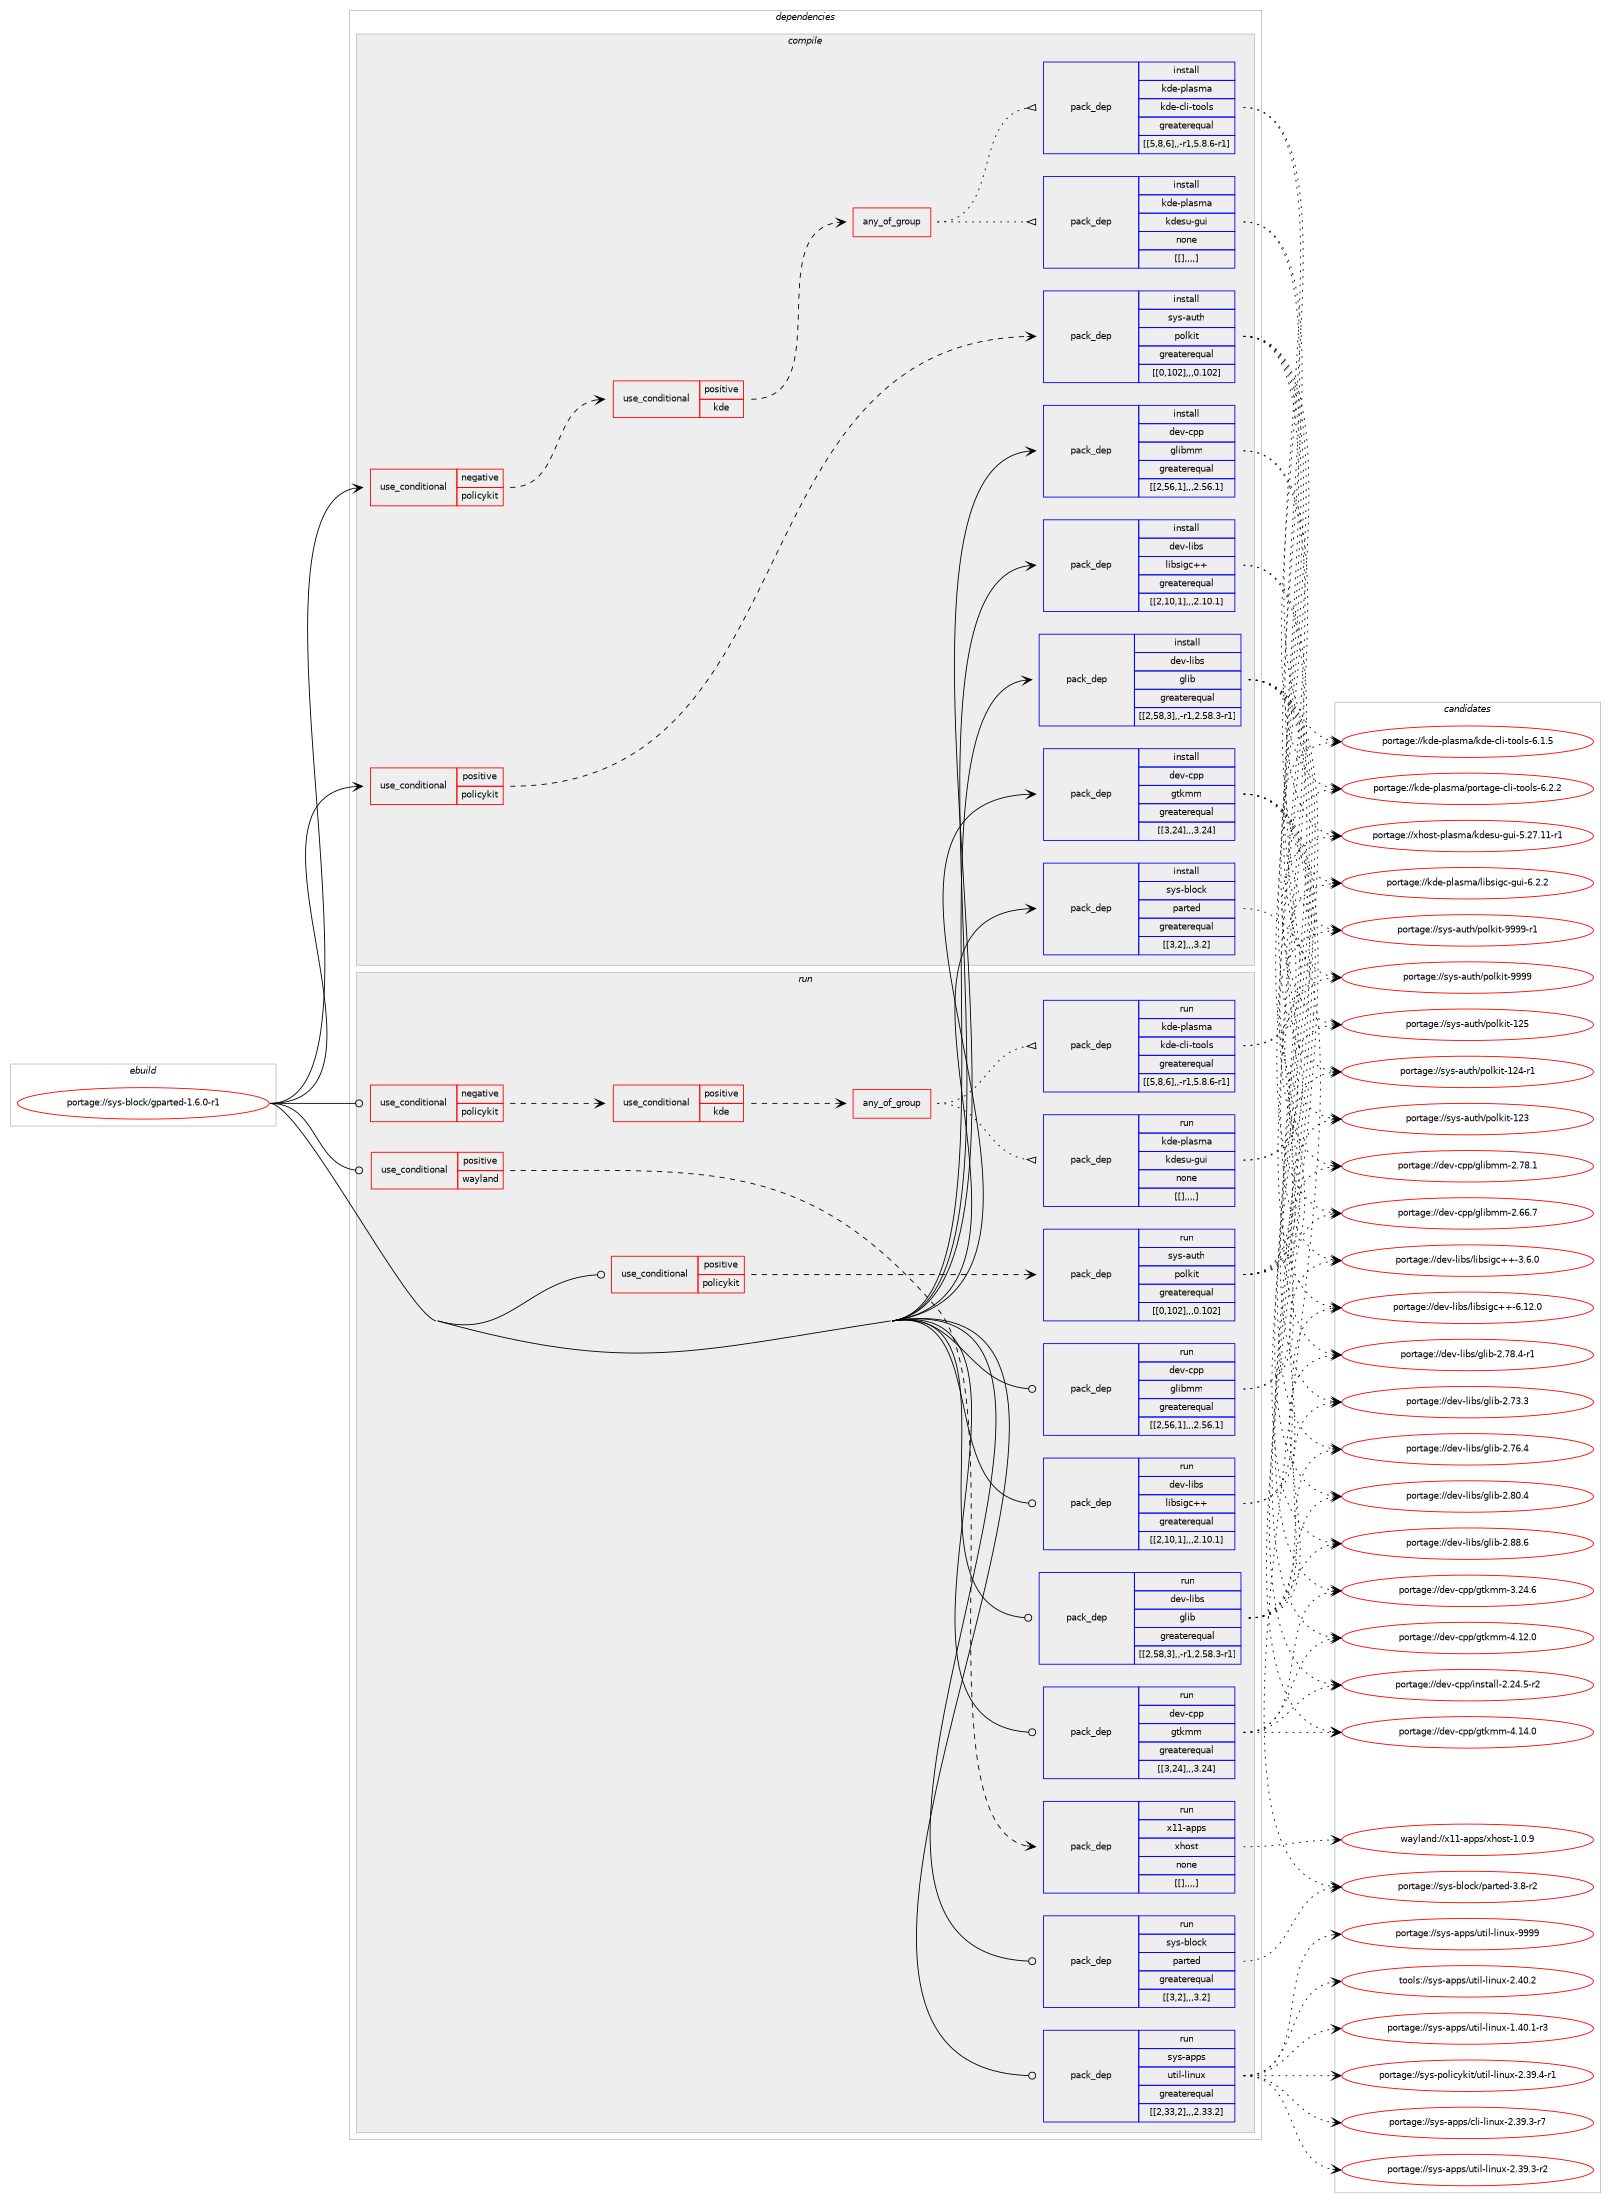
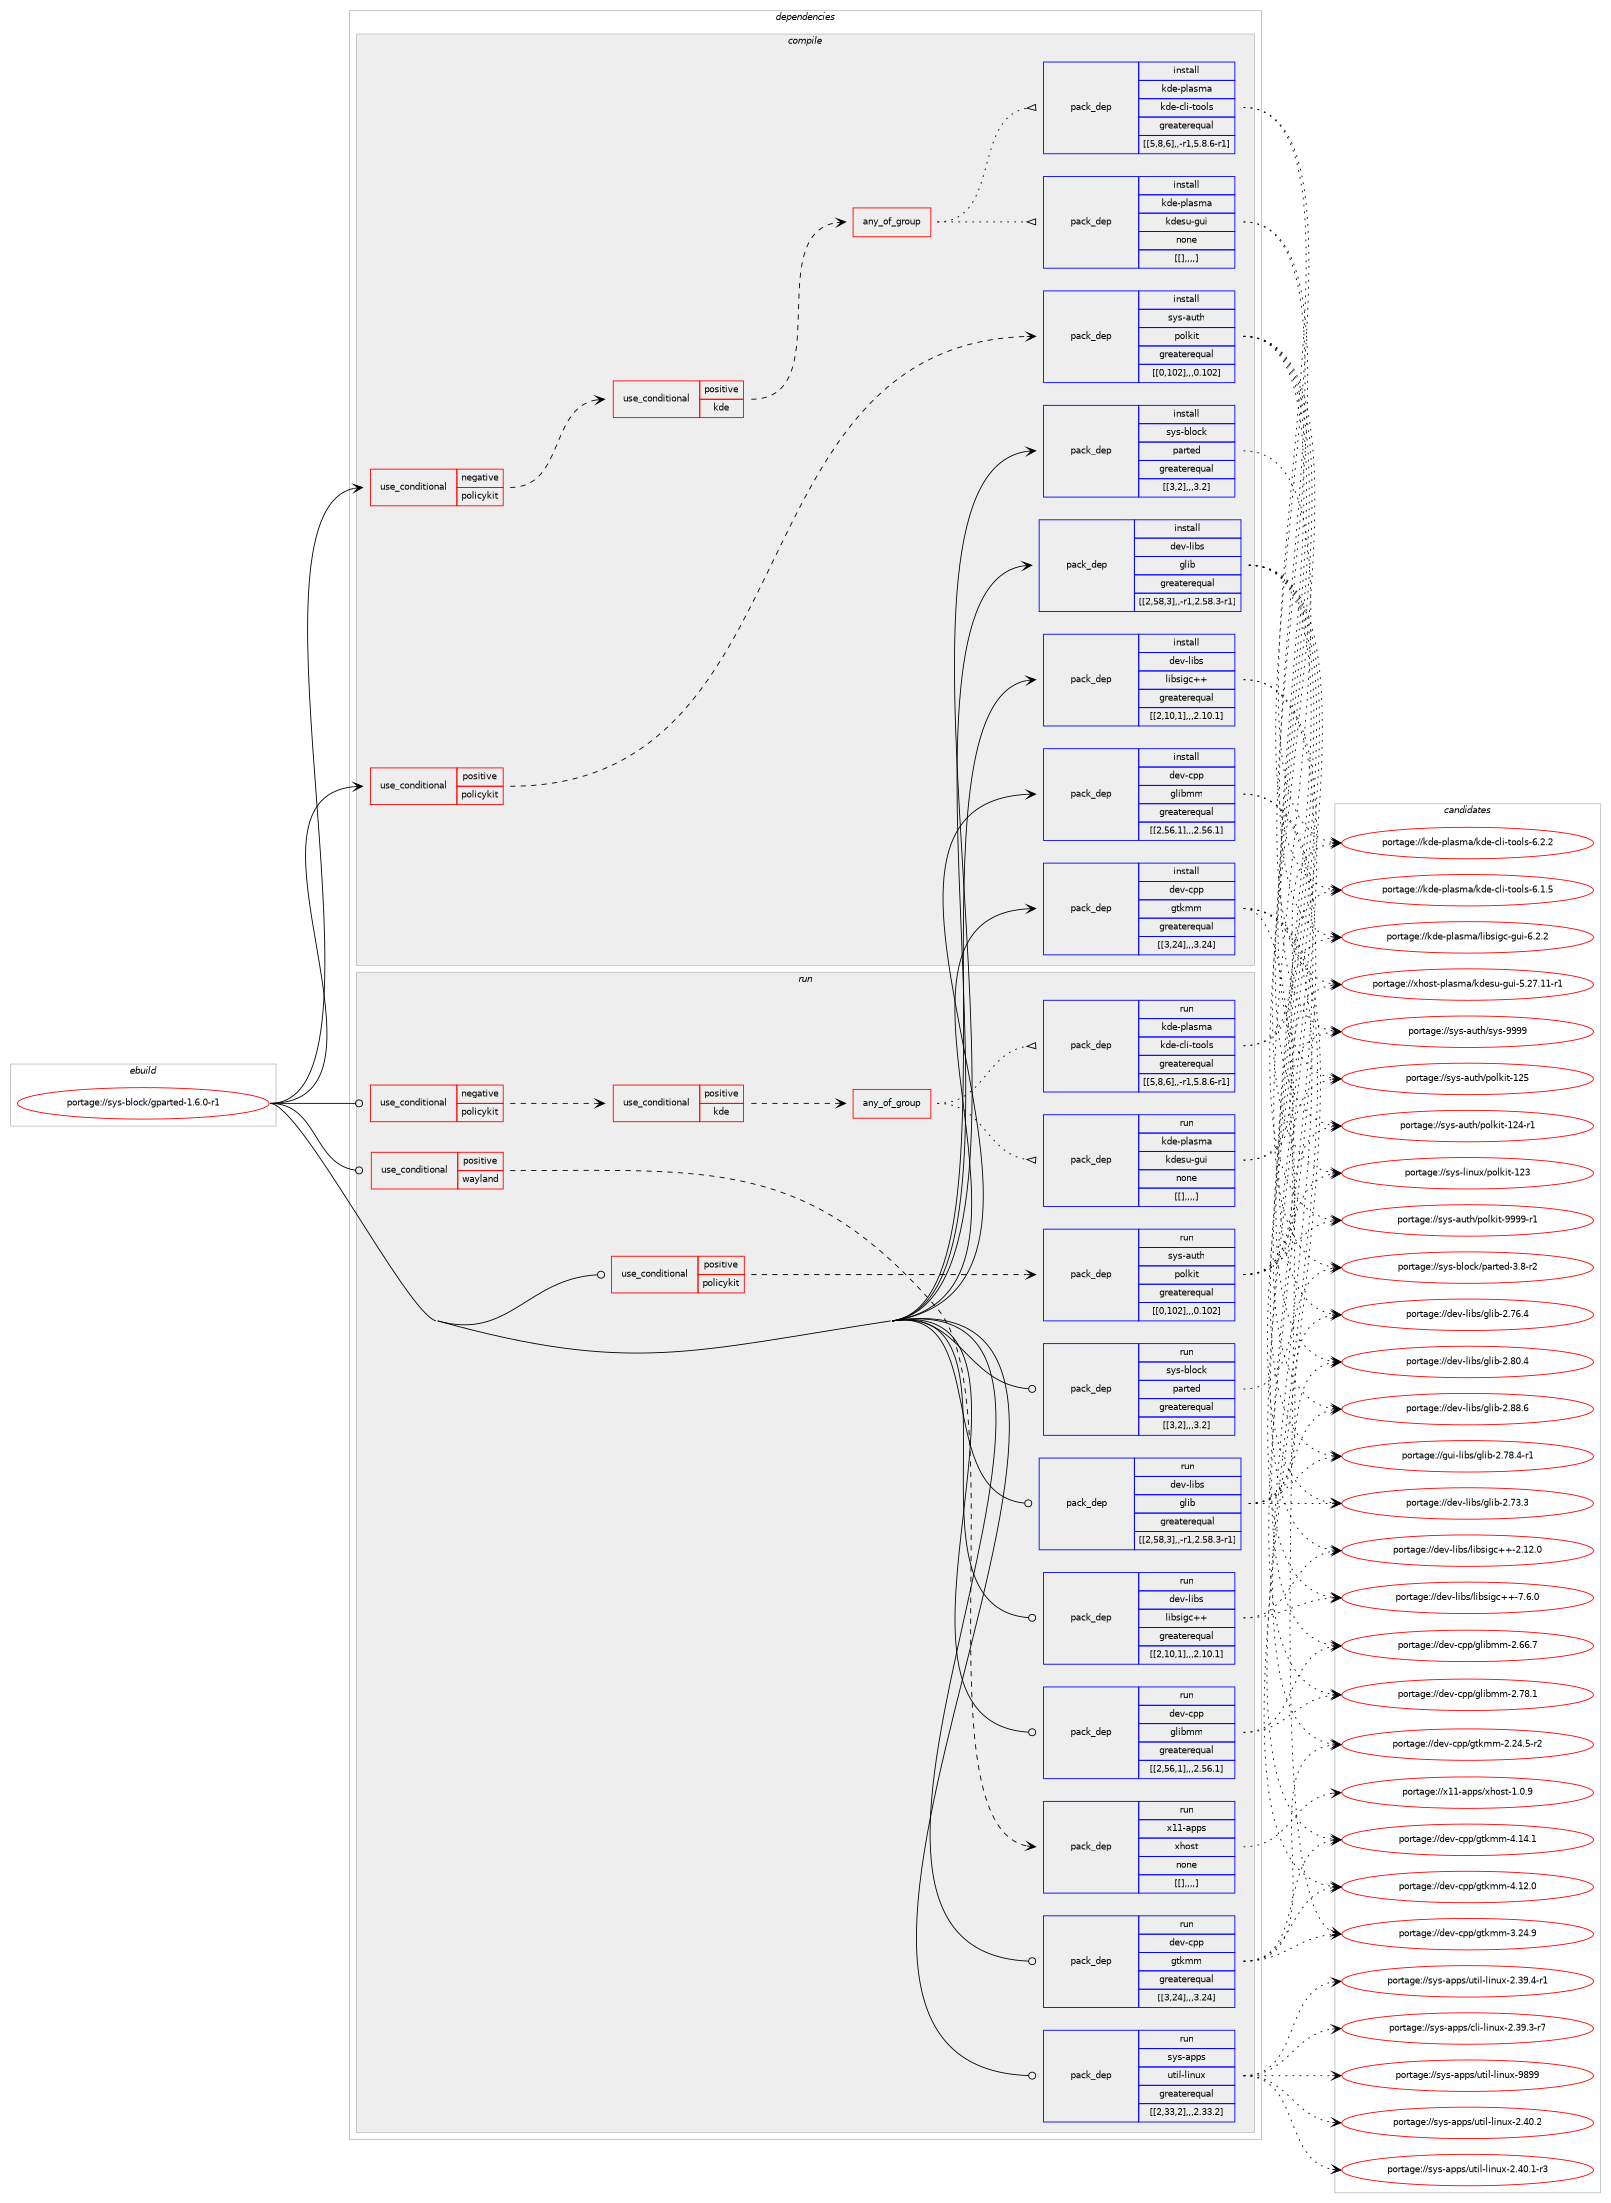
(1468, 789) -> (1468, 843)
(1468, 978) -> (1468, 1032)
(1468, 1119) -> (1468, 1173)
(1468, 1261) -> (1468, 1598)
(1468, 1308) -> (1468, 1551)
(1468, 1355) -> (1468, 1456)
(1468, 1591) -> (1468, 1934)
(1468, 1685) -> (1468, 1745)
(1468, 1732) -> (1468, 1840)
(1468, 1840) -> (1468, 1793)
(1468, 1934) -> (1468, 2076)
(1468, 1981) -> (1468, 2123)
(1468, 2029) -> (1468, 2170)
(1468, 2076) -> (1468, 1981)
(1468, 2170) -> none
